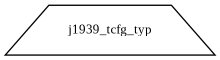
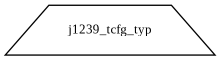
(110, 30) -> (110, 30)
